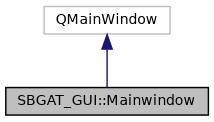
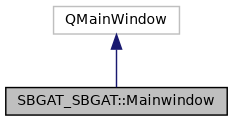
(107, 101) -> (117, 101)
